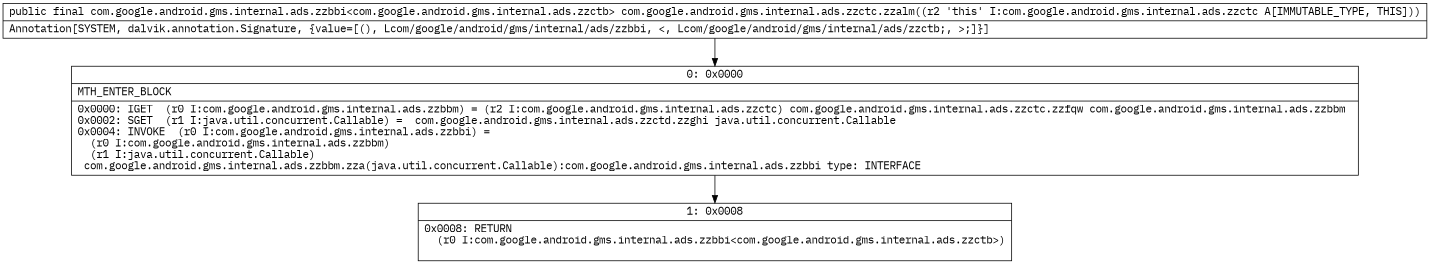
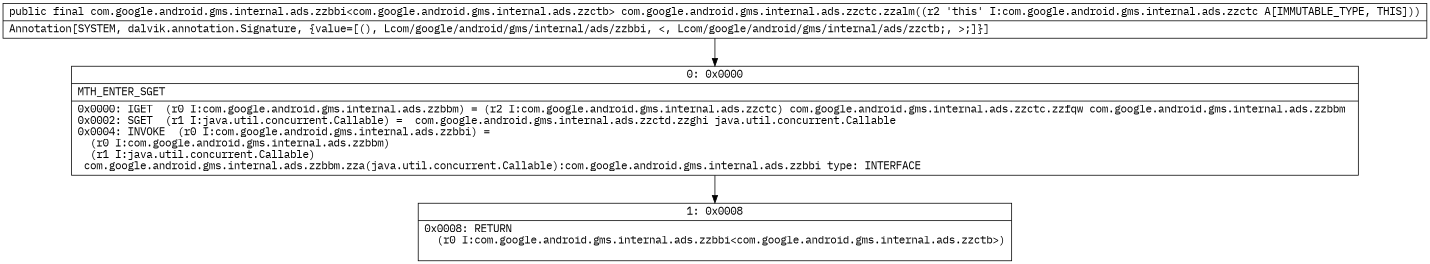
(125, 92) -> (121, 92)
